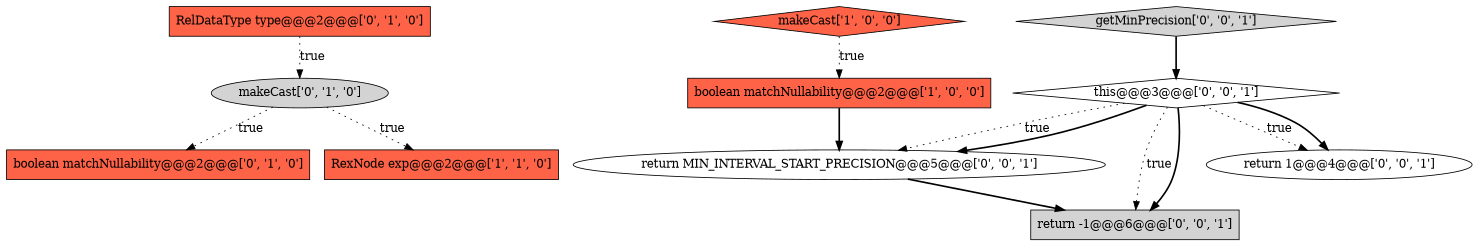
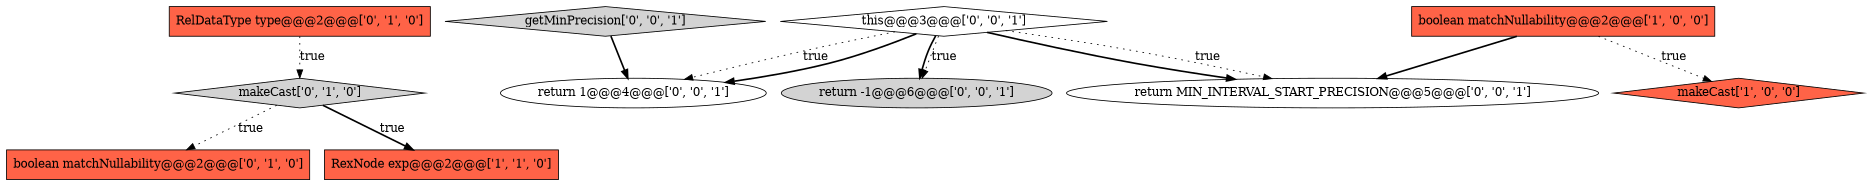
(839, 53) -> (1651, 57)
(1176, 53) -> (618, 53)
(300, 93) -> (300, 93)
(366, 127) -> (364, 126)
(982, 194) -> none
(1135, 225) -> (917, 93)
